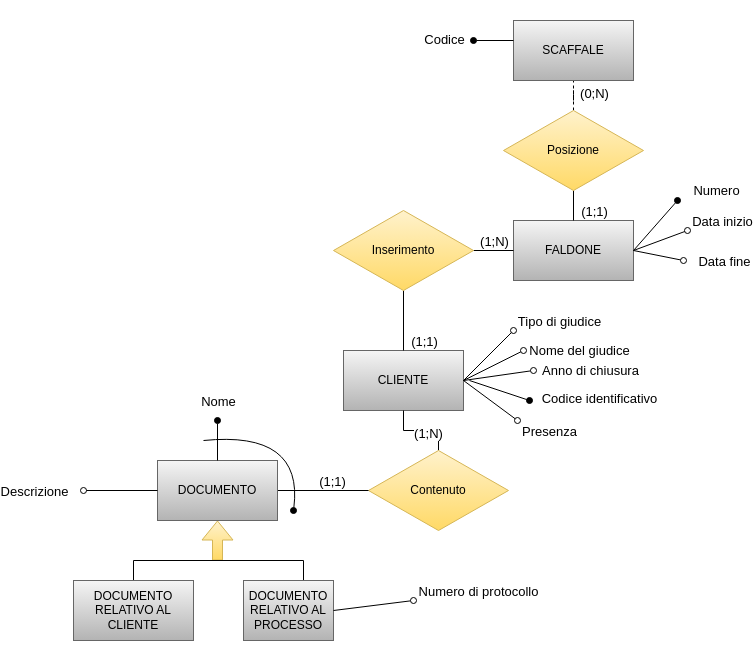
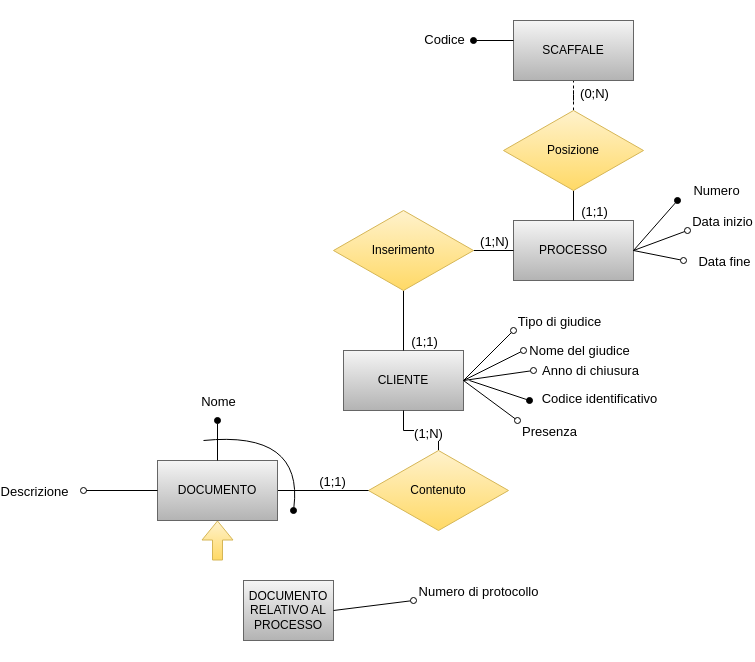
(574, 251) -> (574, 251)
(220, 561) -> none
(134, 611) -> none
